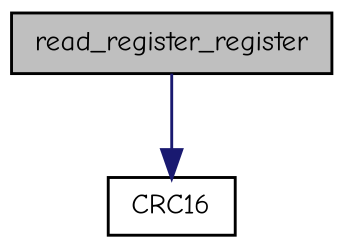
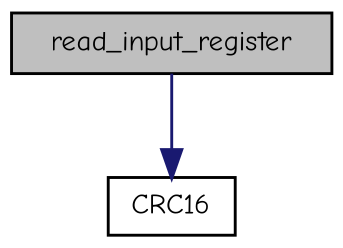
(172, 43) -> (172, 43)
